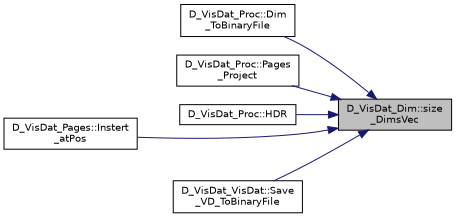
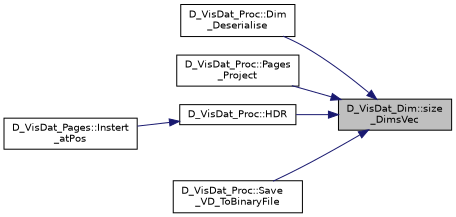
(238, 21) -> (238, 21)
(233, 138) -> (153, 124)
(238, 197) -> (238, 197)
